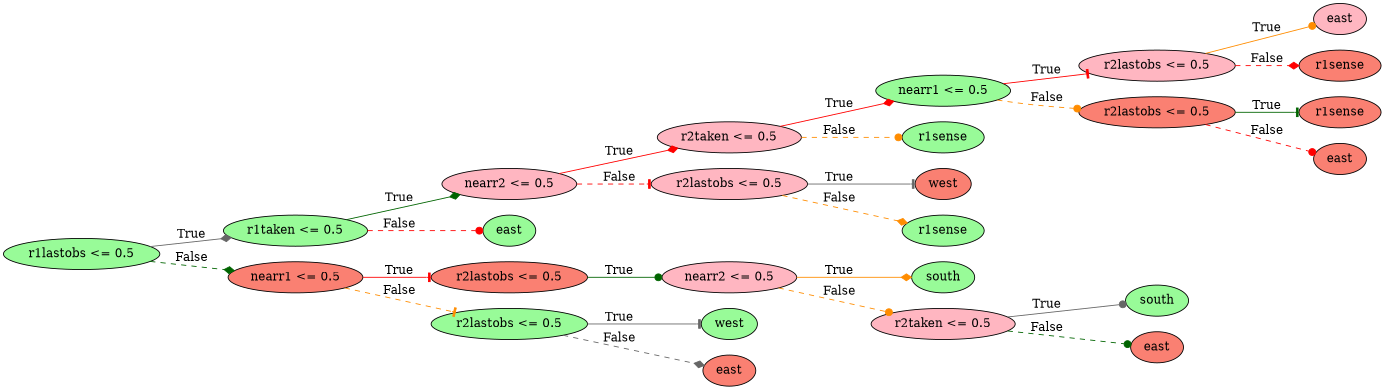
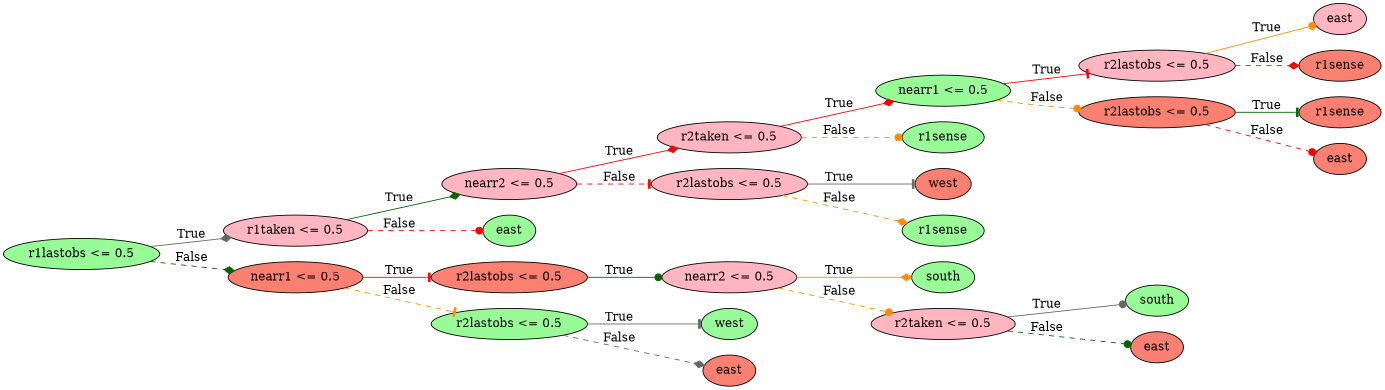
(295, 231) -> (295, 231)
